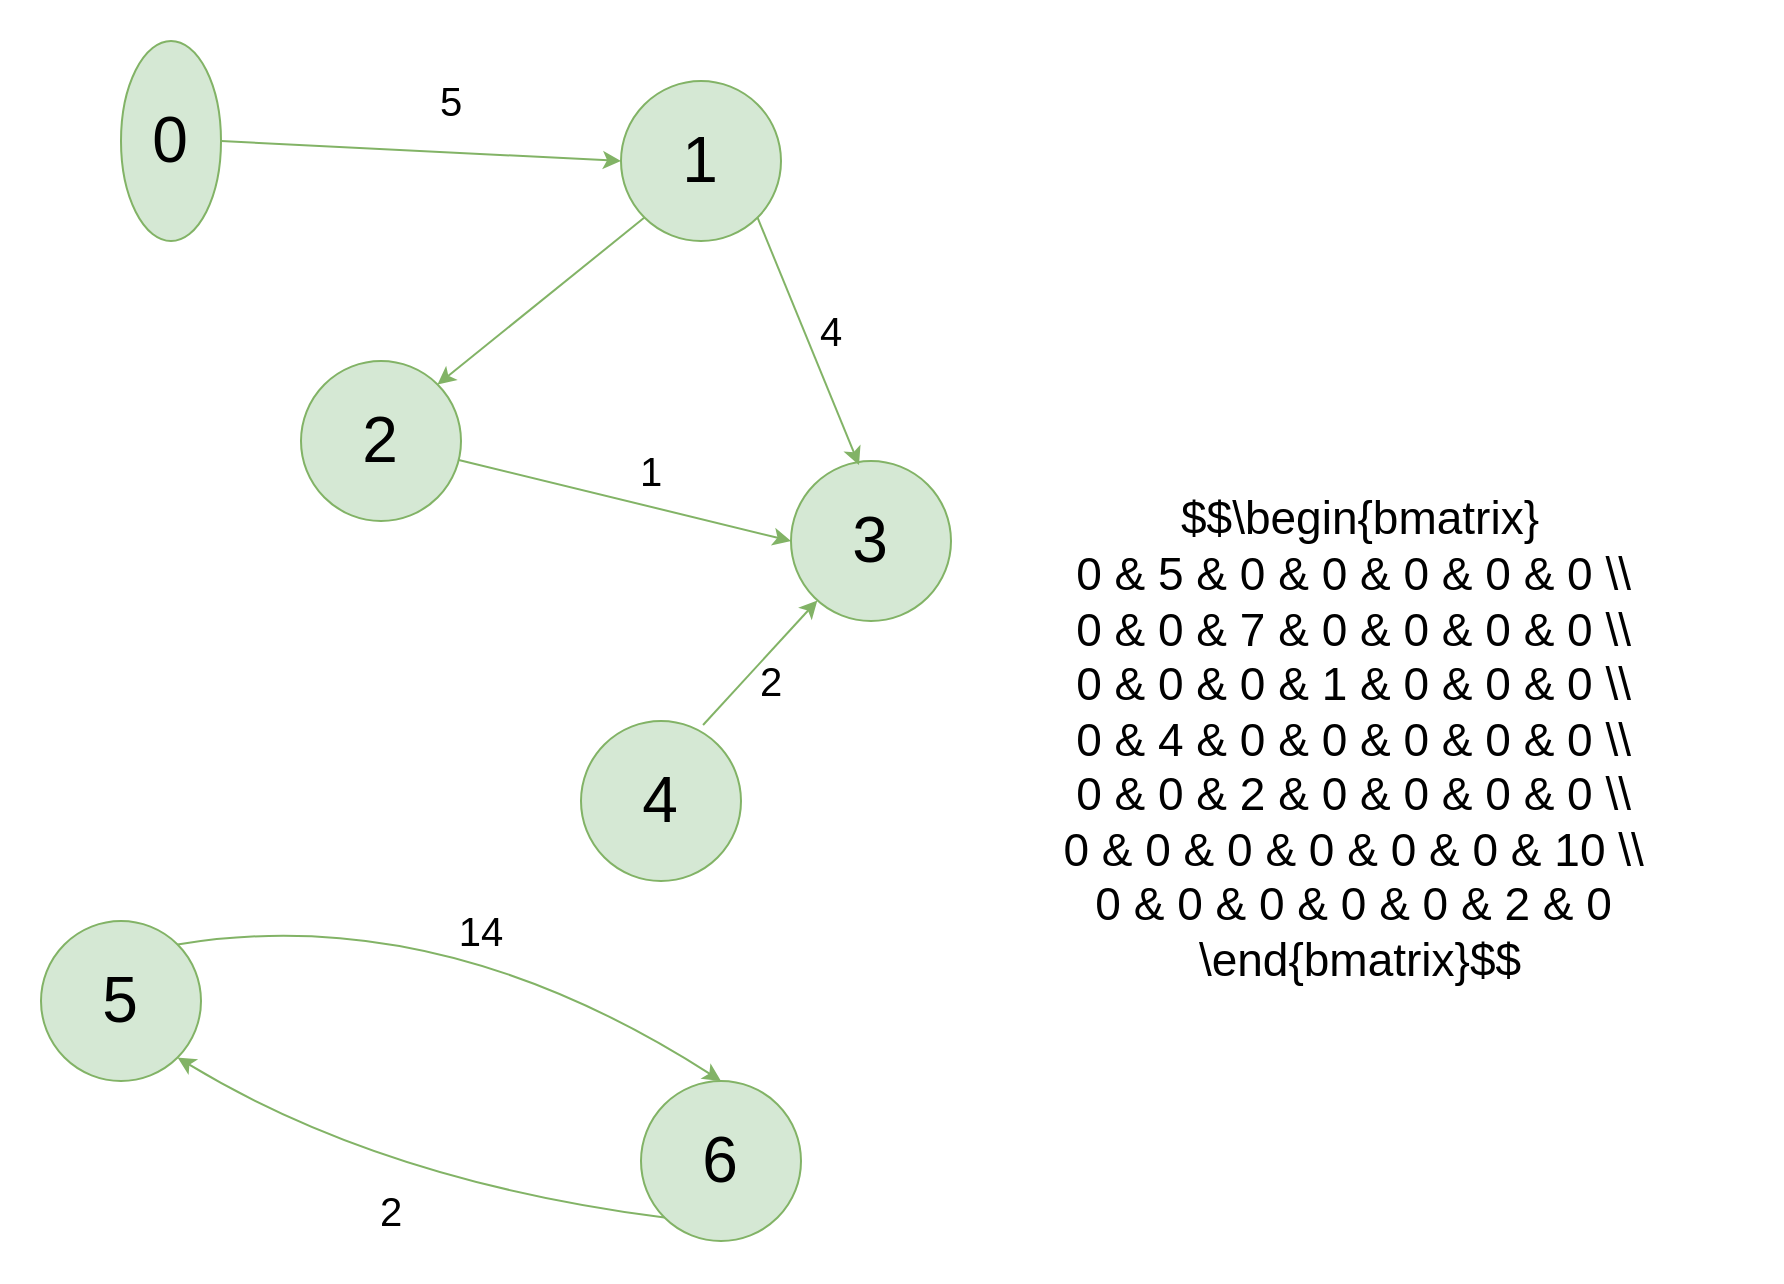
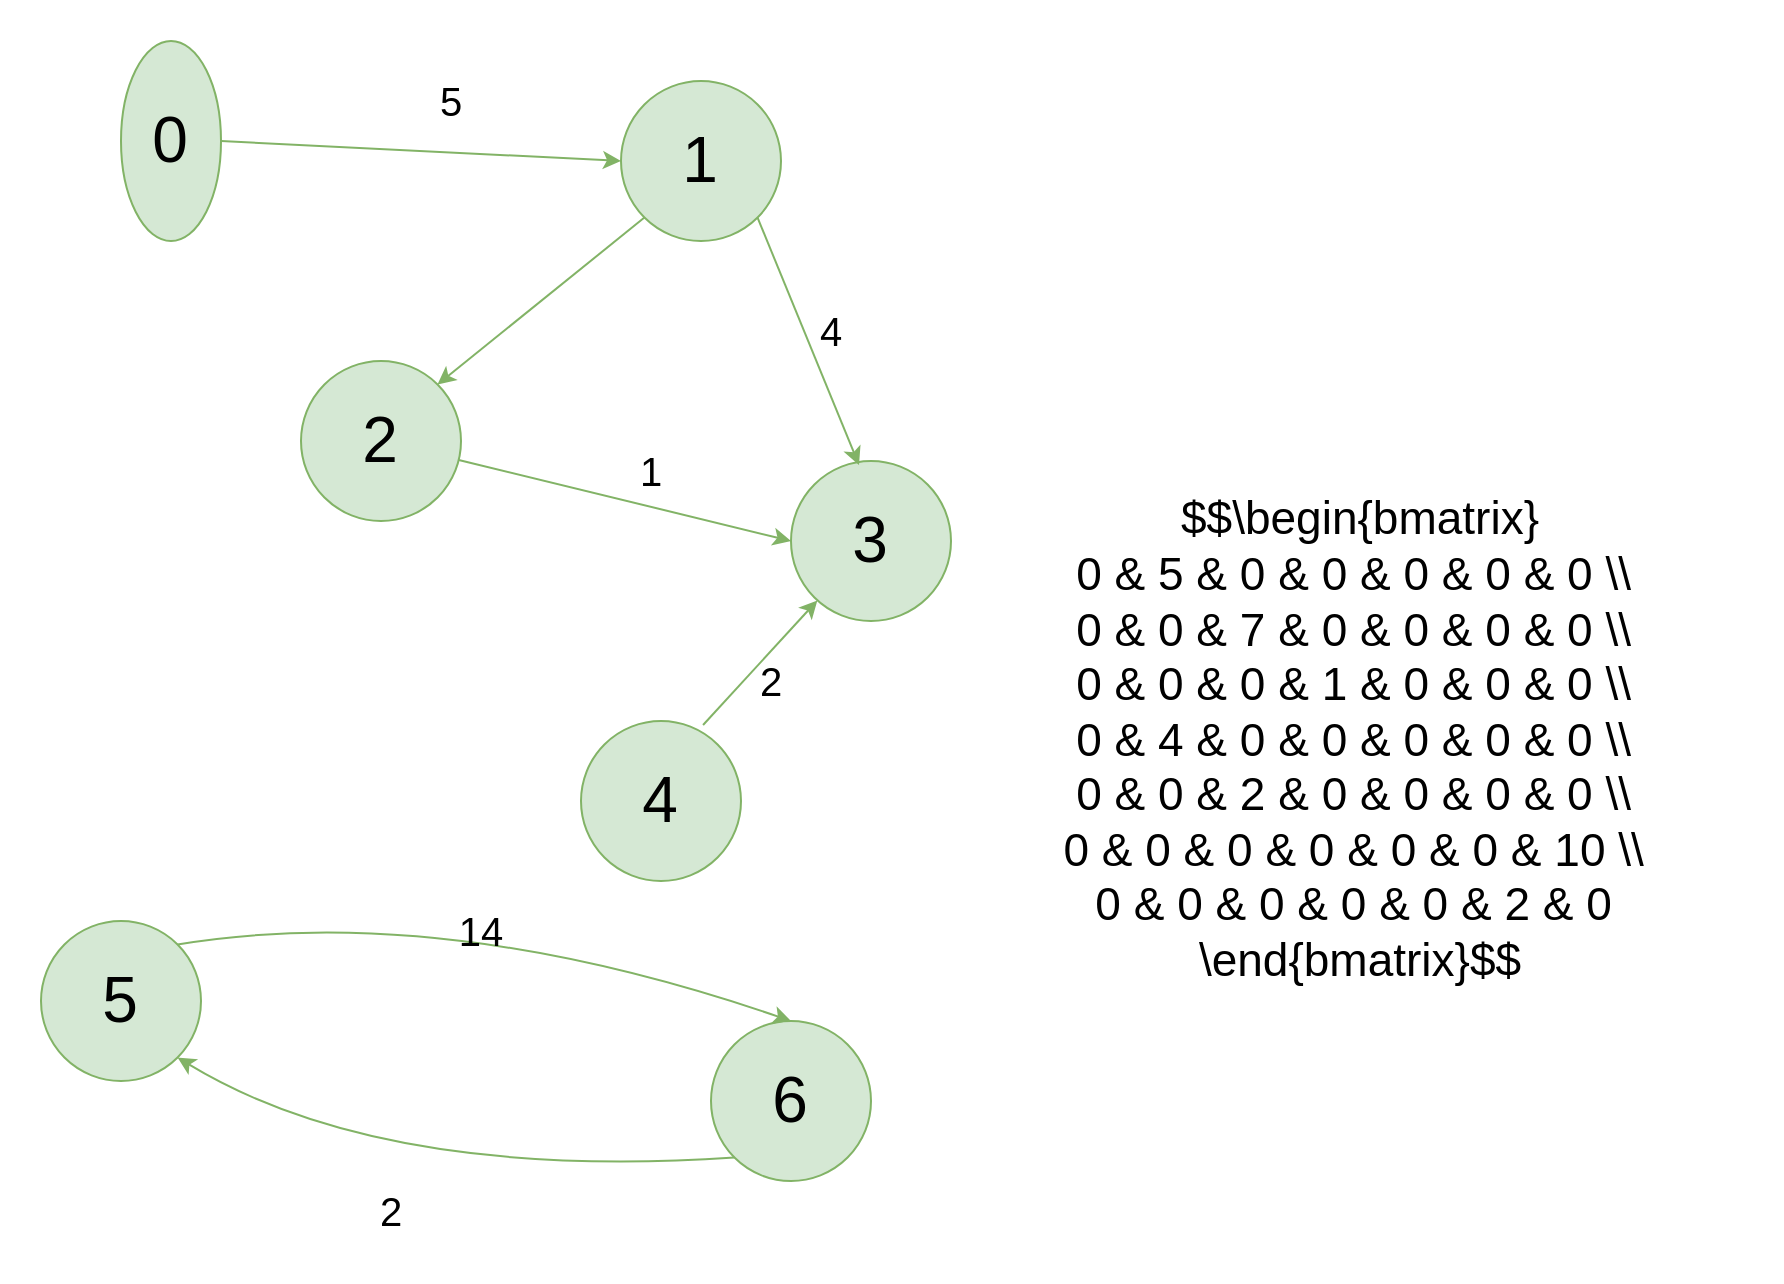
(721, 1161) -> (791, 1101)
